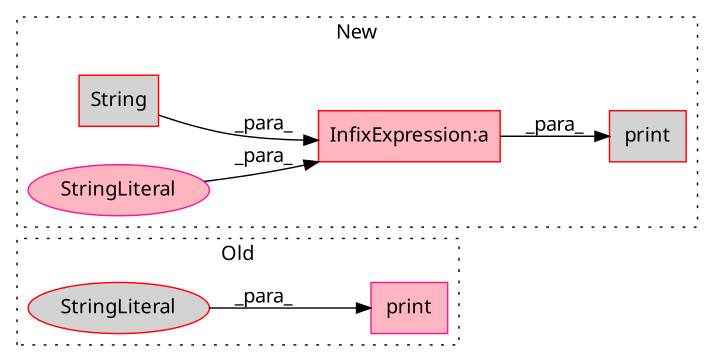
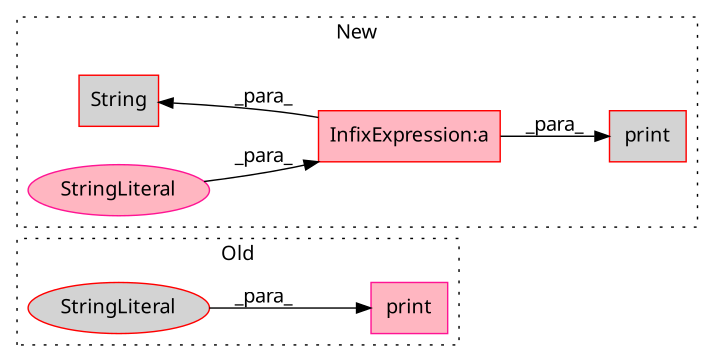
(230, 134) -> (246, 108)
